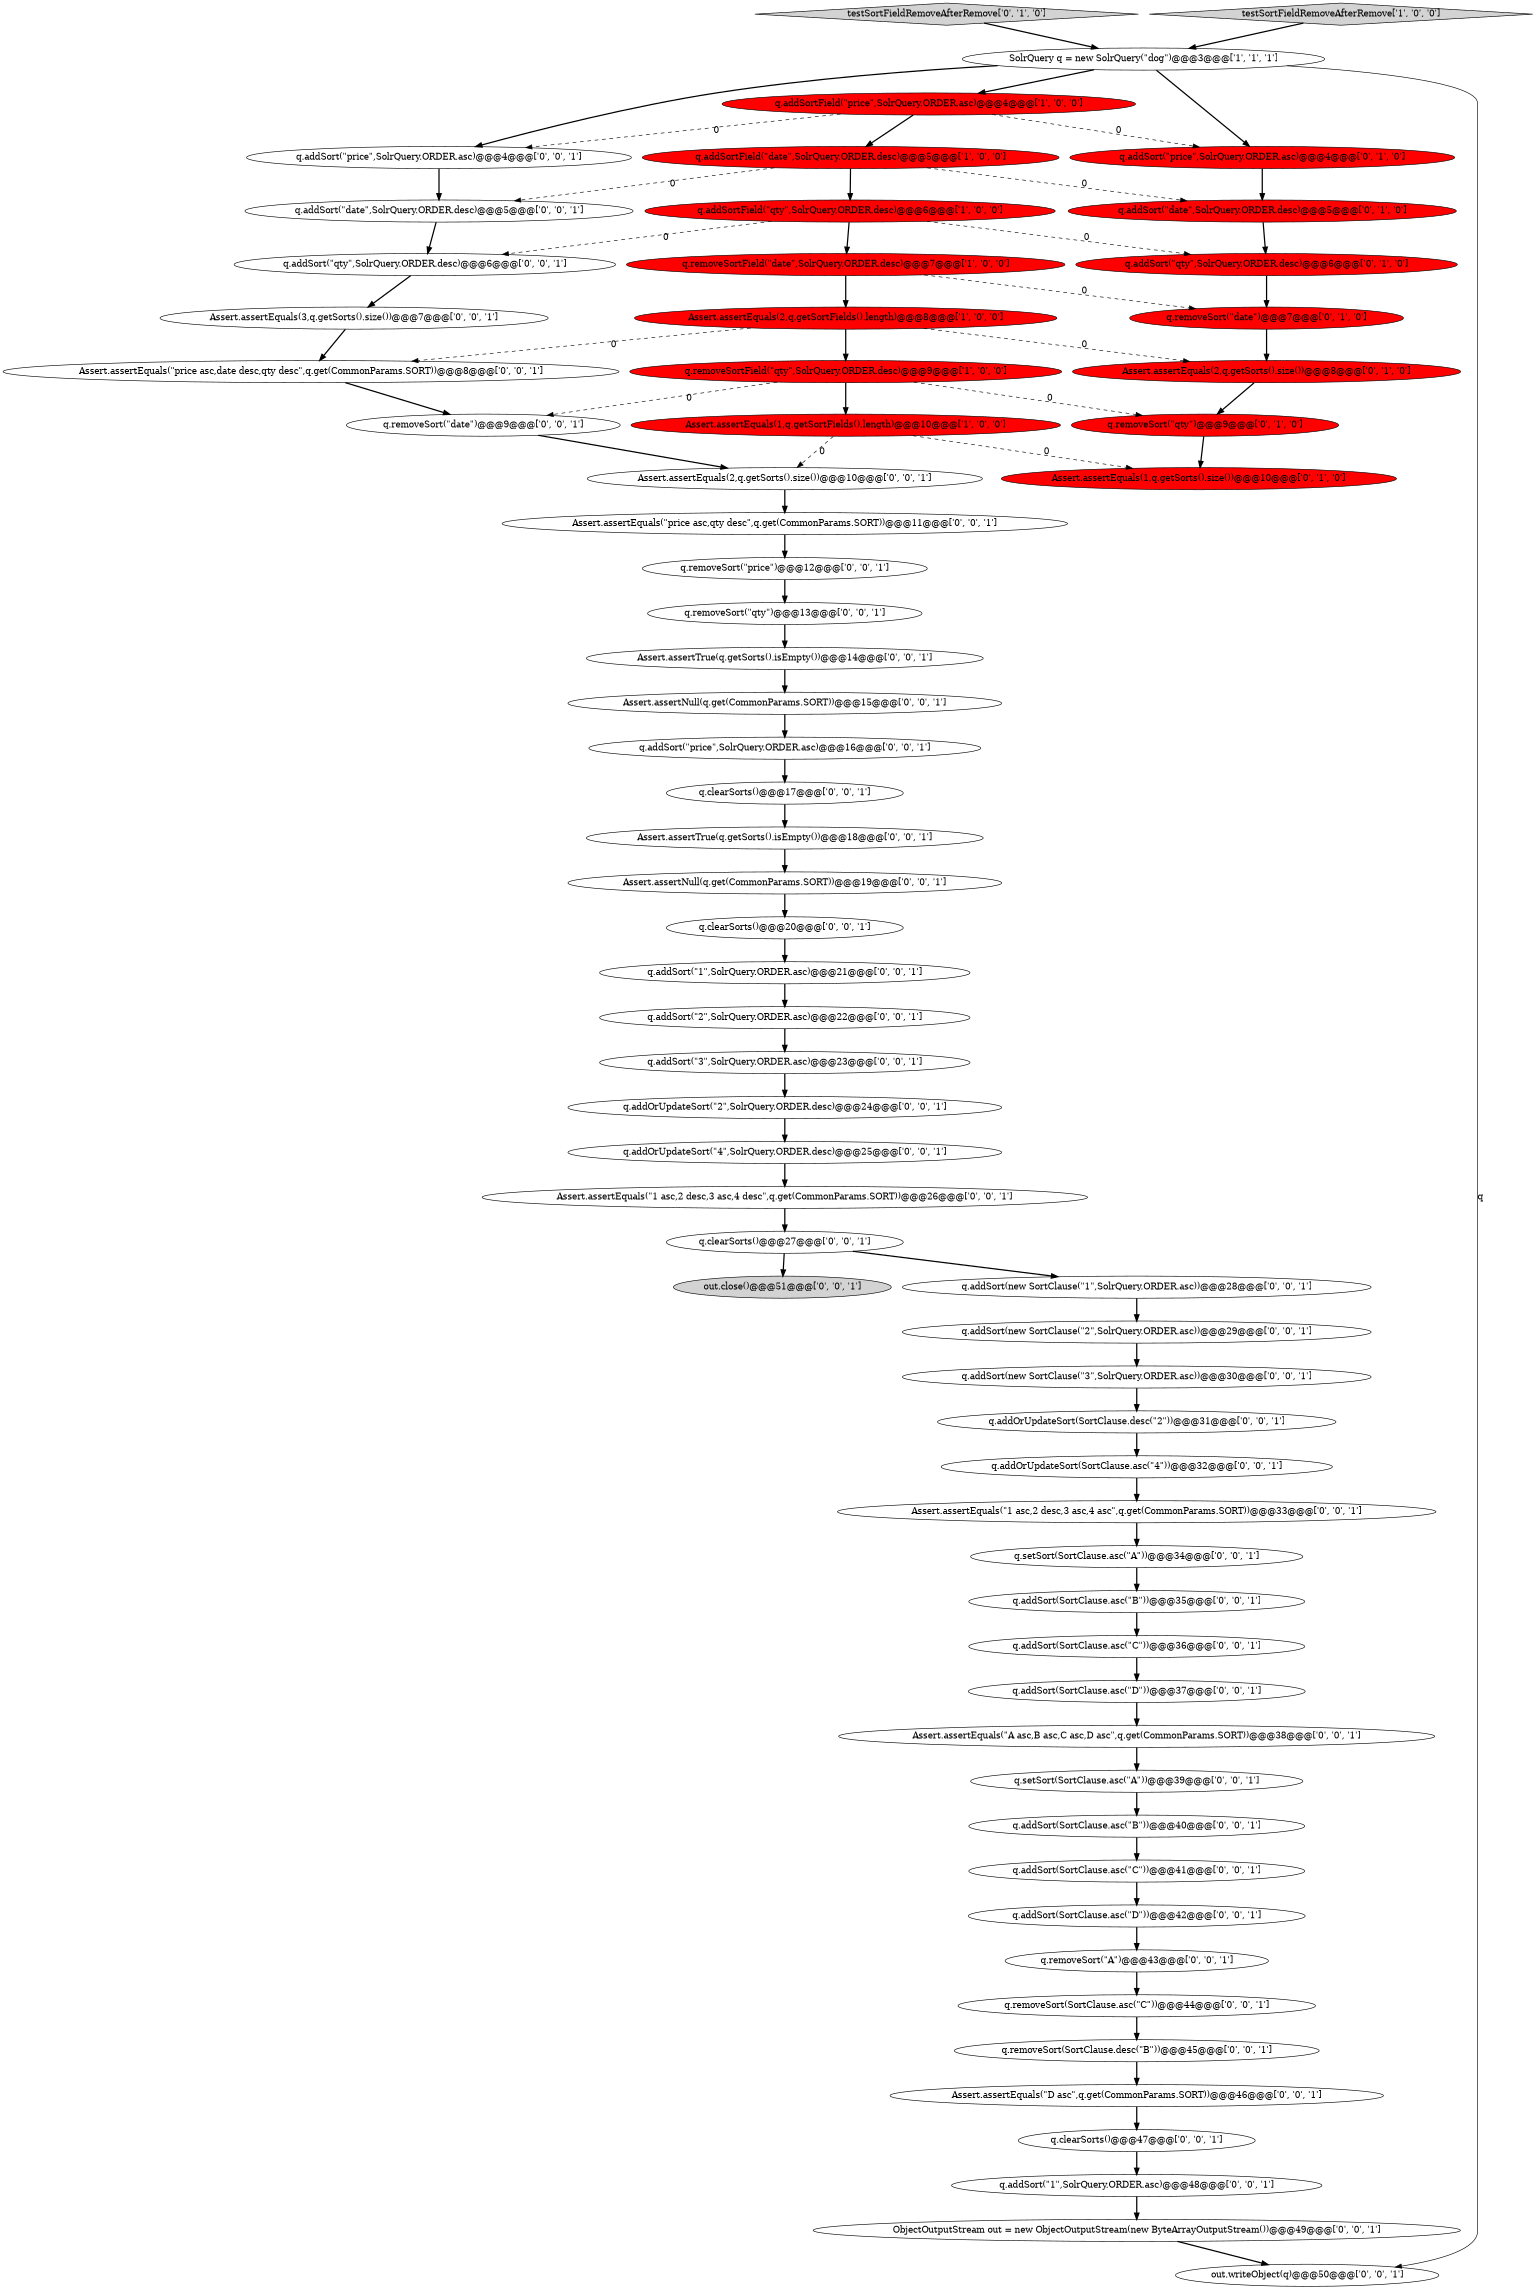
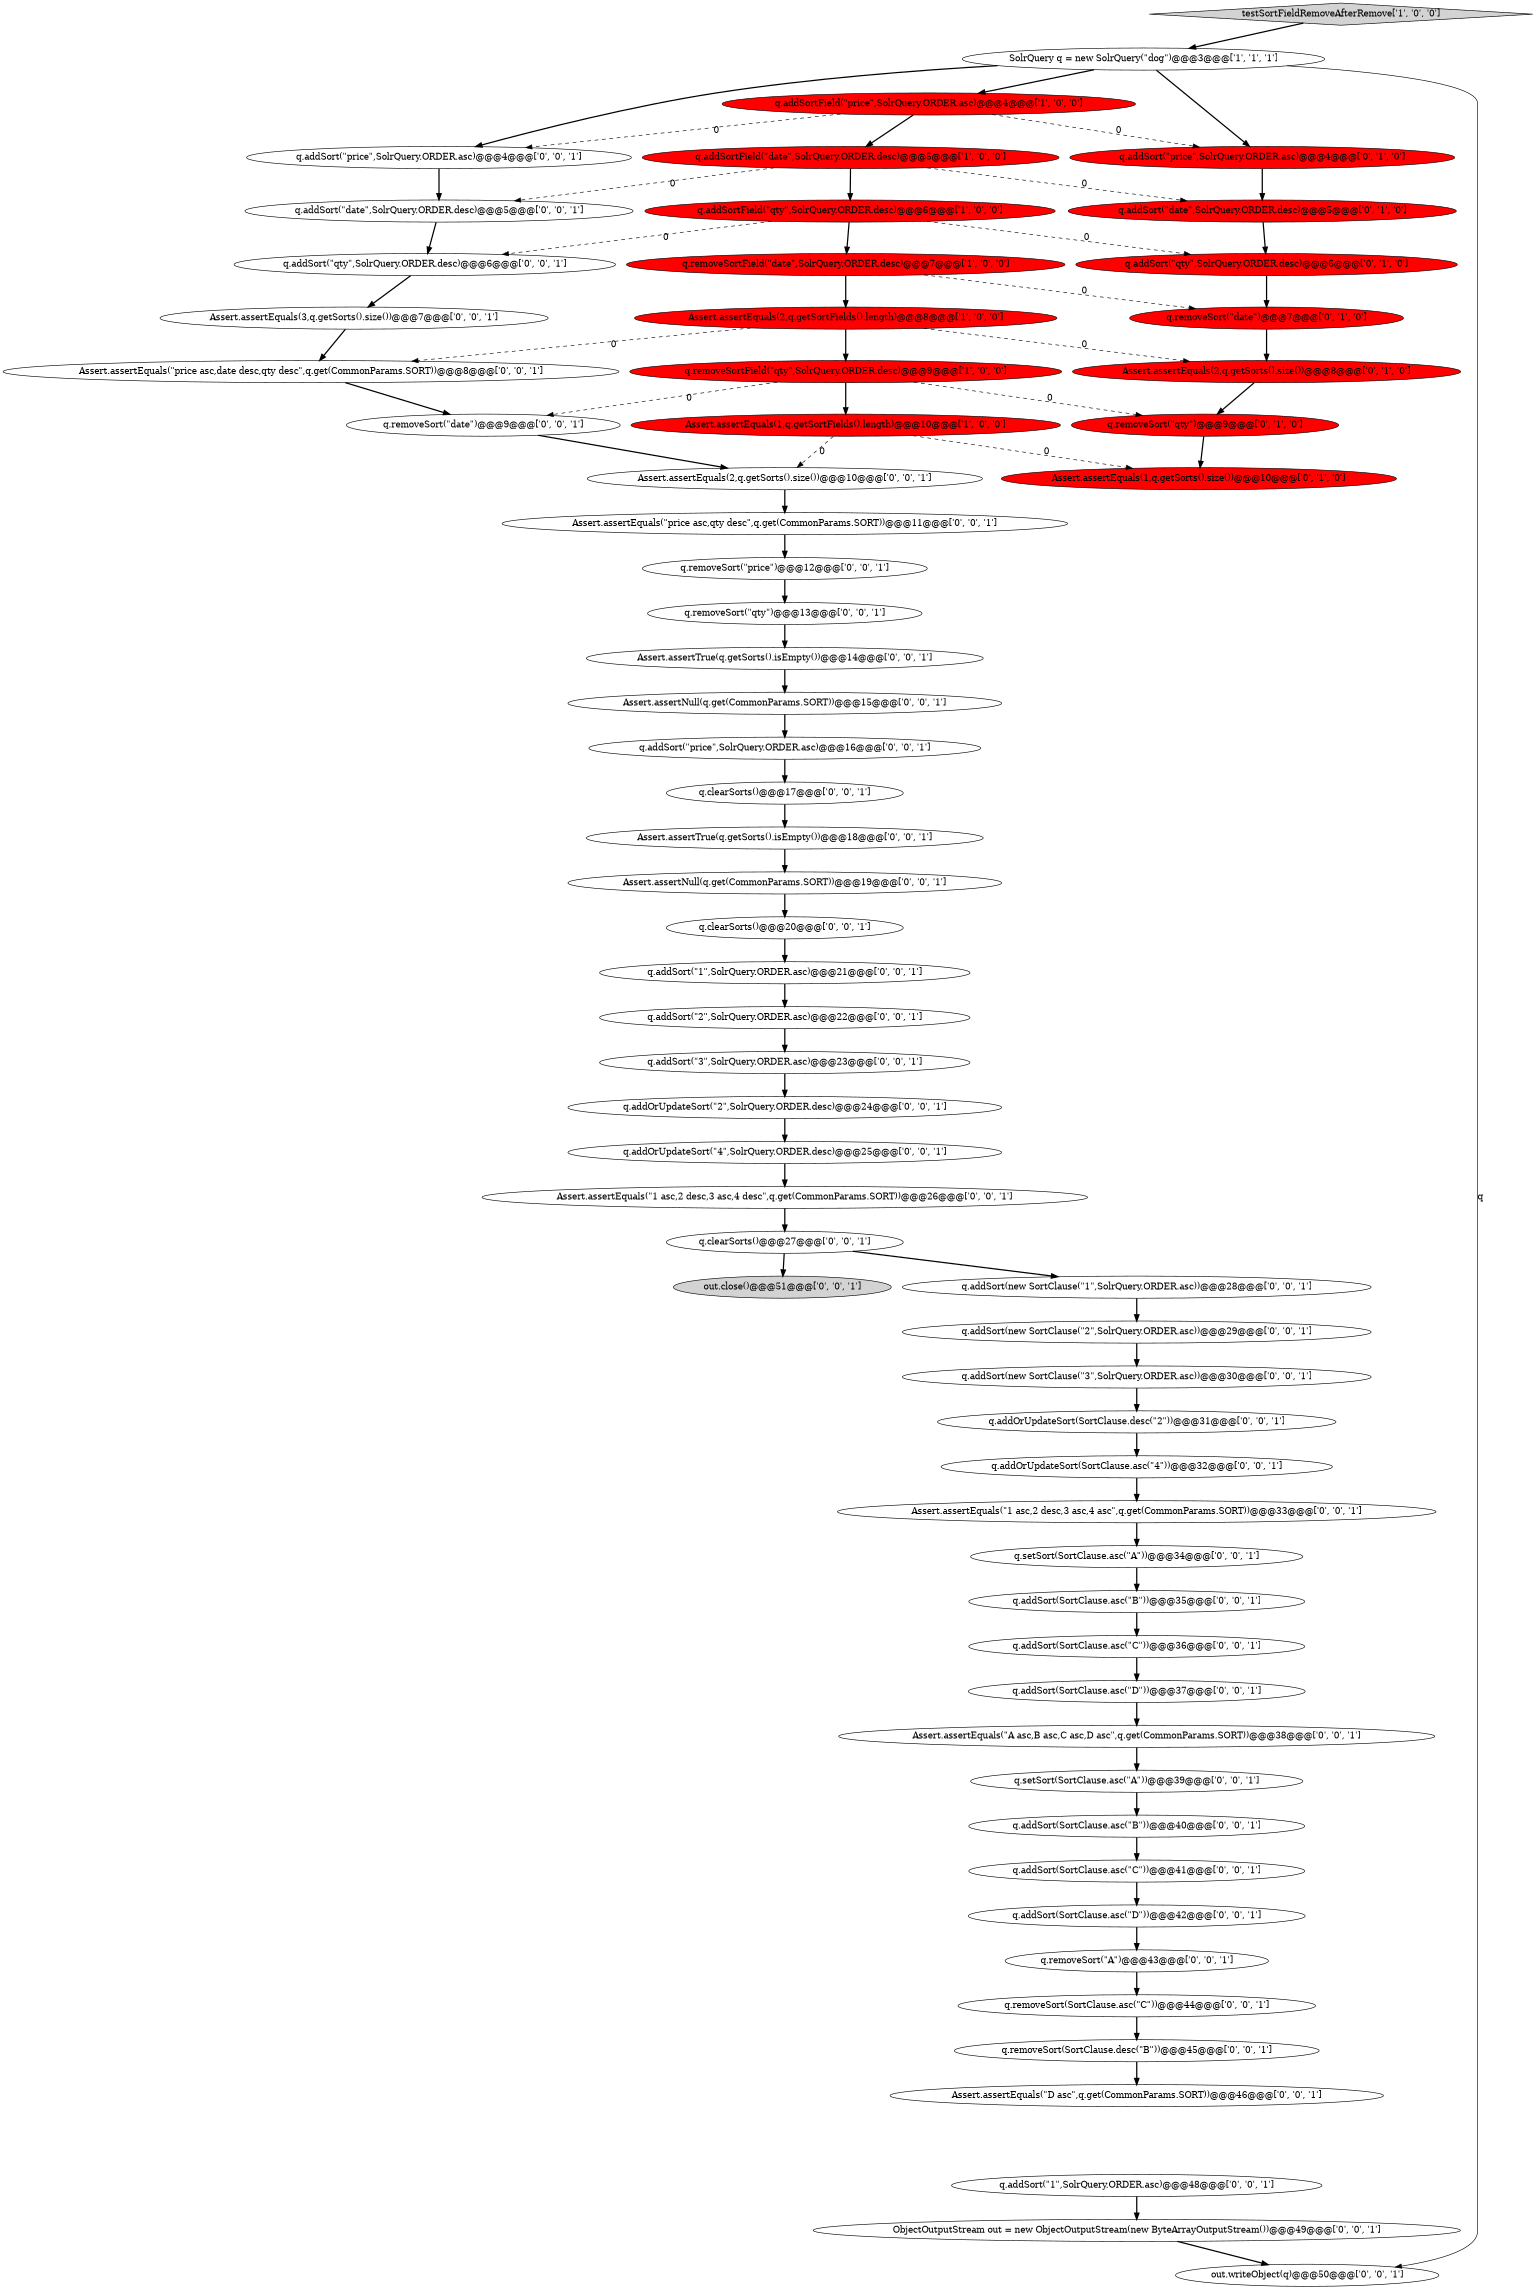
(947, 14) -> none
(1137, 2141) -> none
